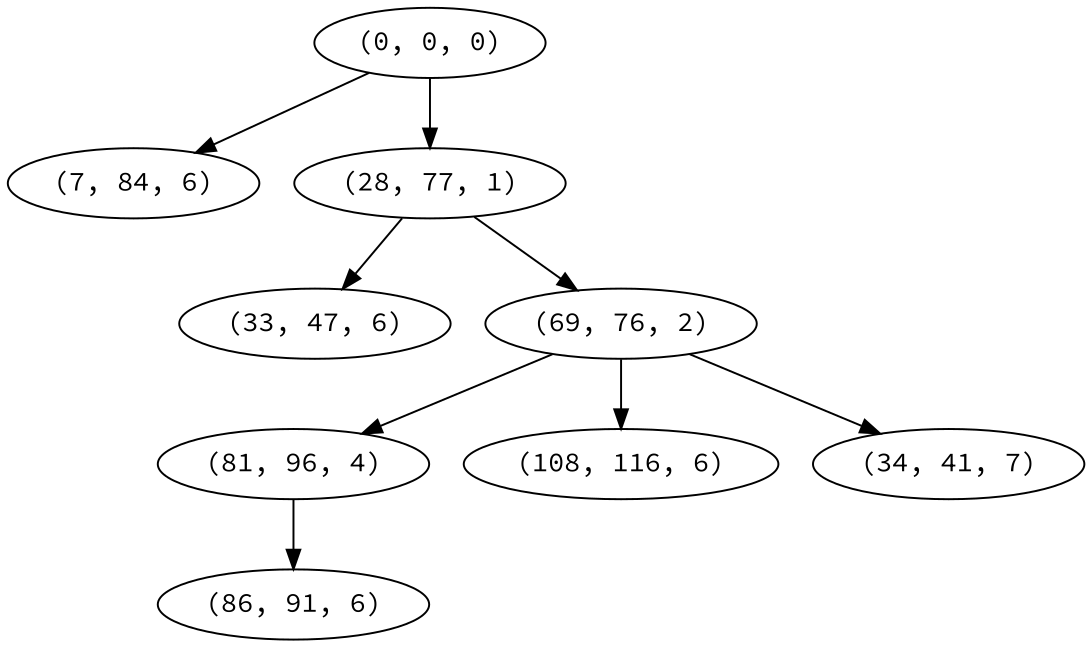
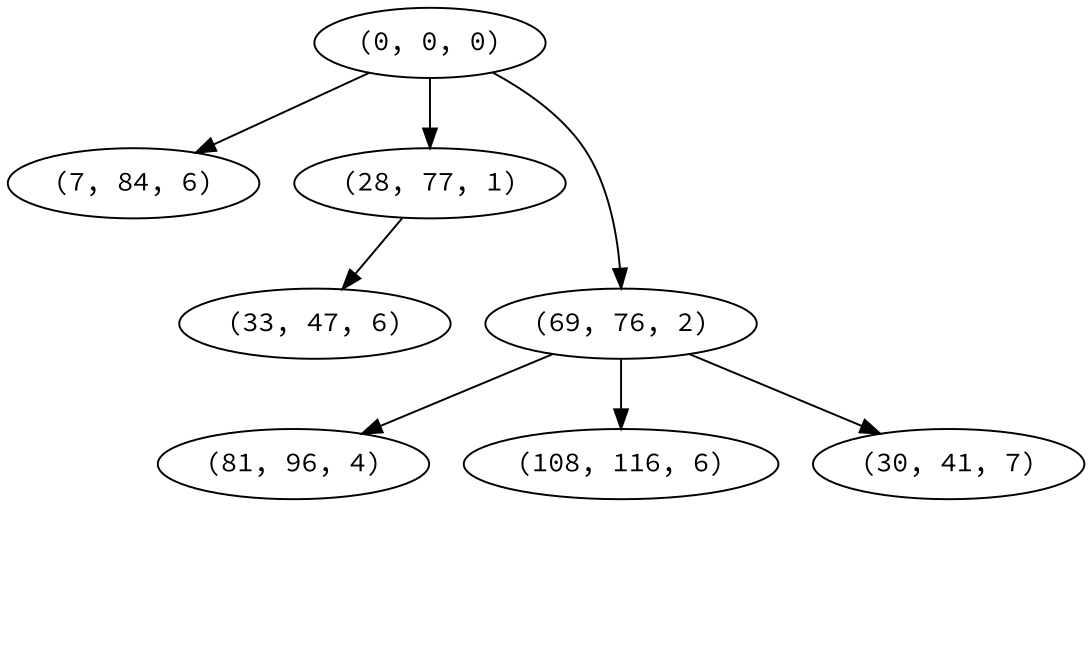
(518, 248) -> (586, 151)
(949, 464) -> (949, 464)
(293, 604) -> none
